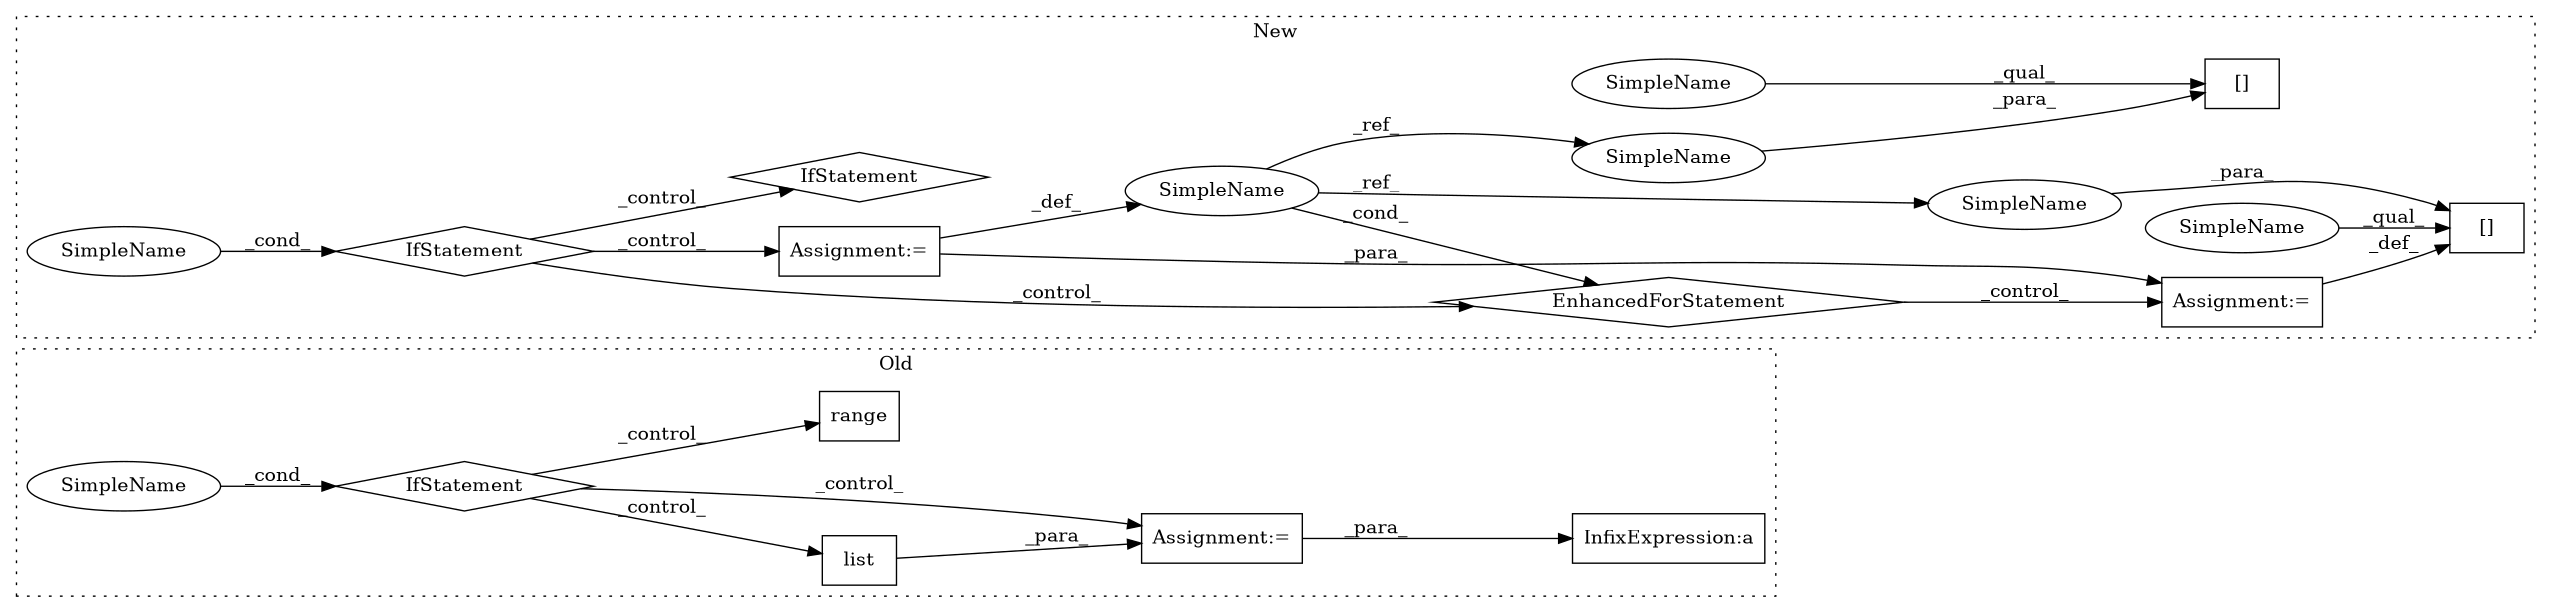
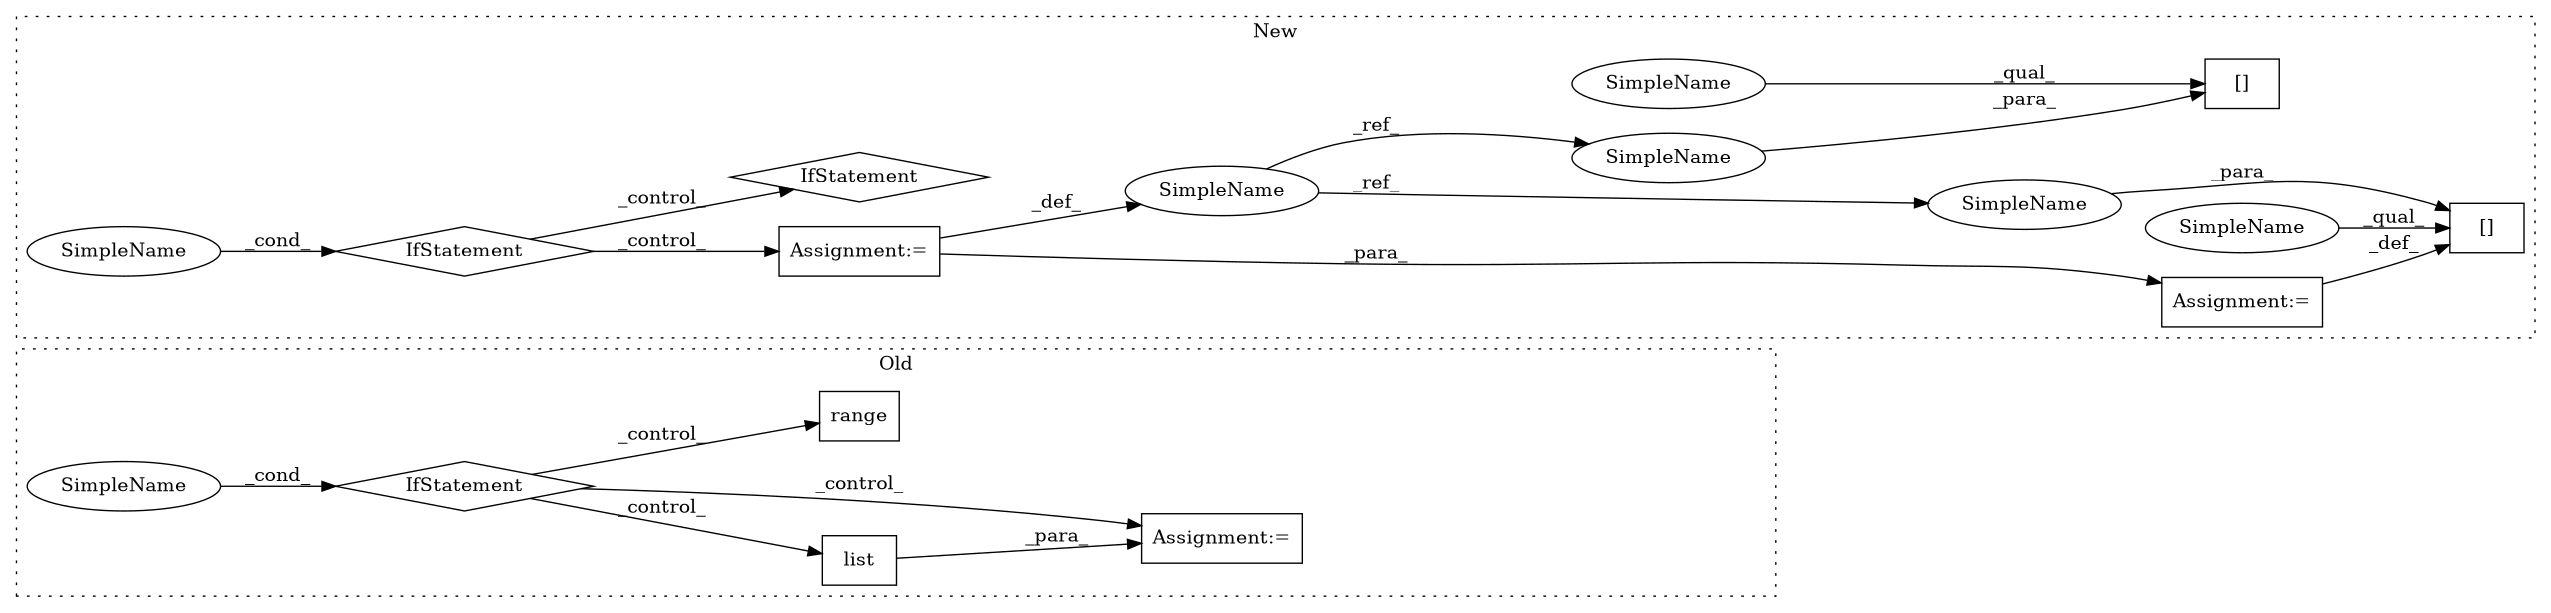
(1669, 302) -> none
(1669, 538) -> none
